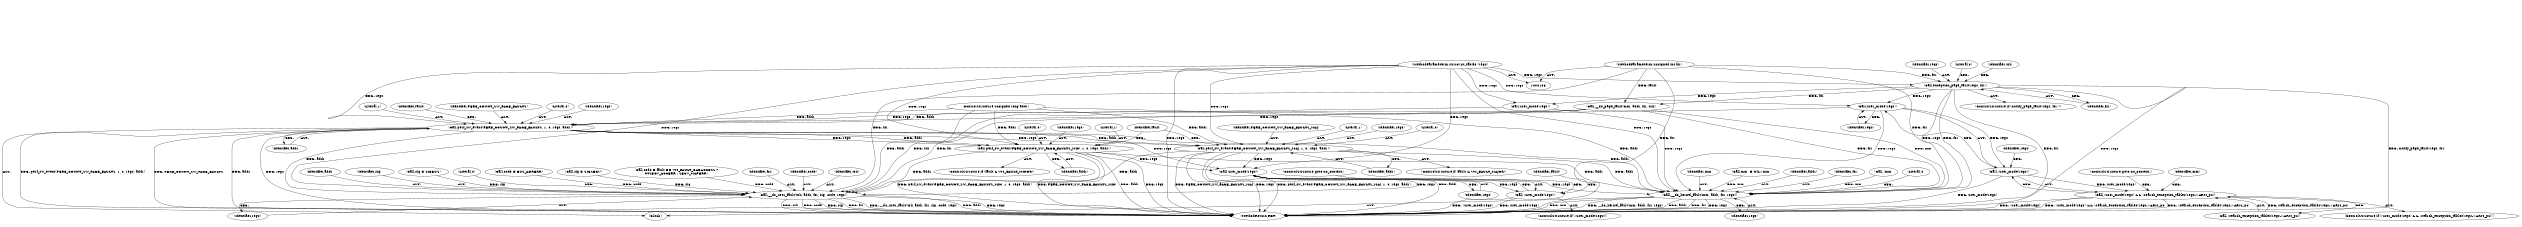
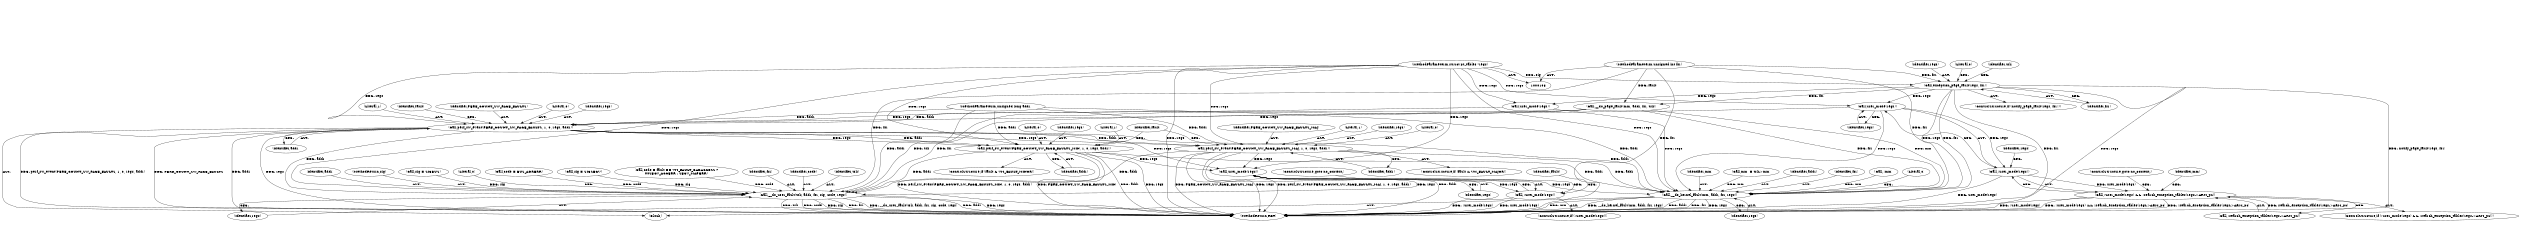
(1533, 75) -> (1533, 75)
(996, 107) -> (996, 107)
(370, 172) -> (370, 172)
